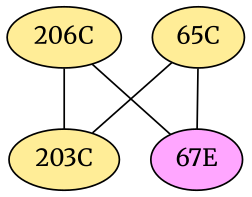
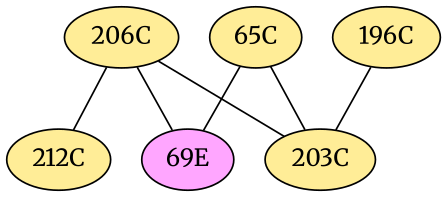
none -> (387, 37)
none -> (59, 160)
(197, 160) -> (188, 160)
